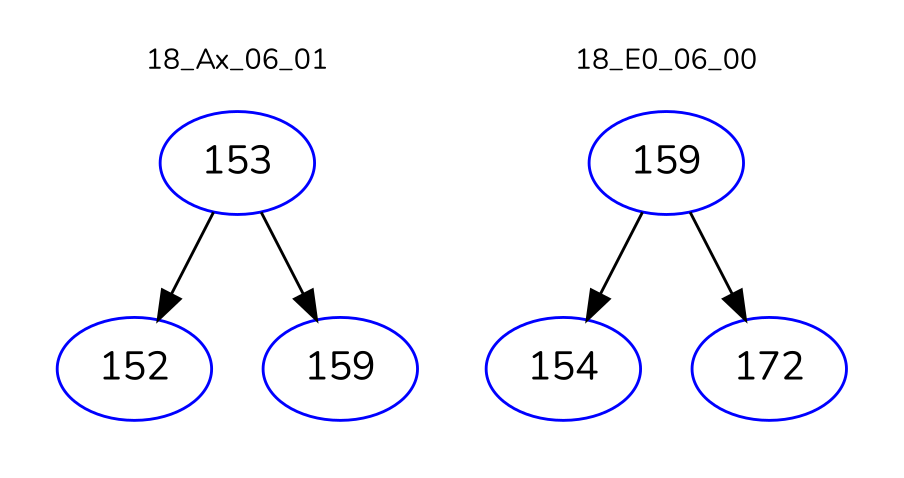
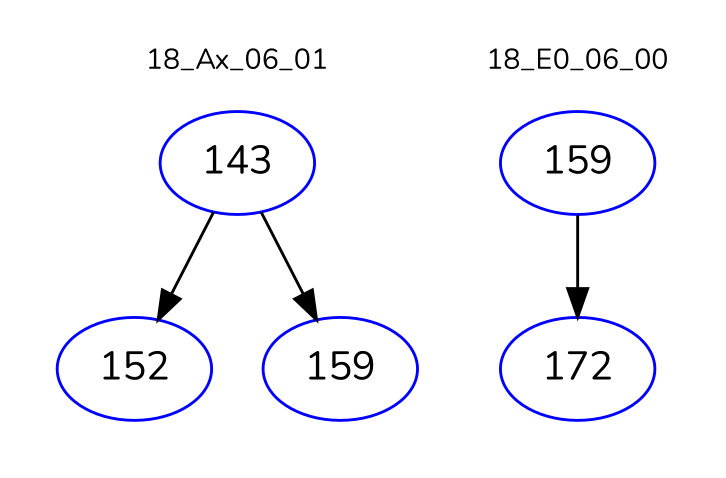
(237, 163) -> (237, 163)
(563, 369) -> none
